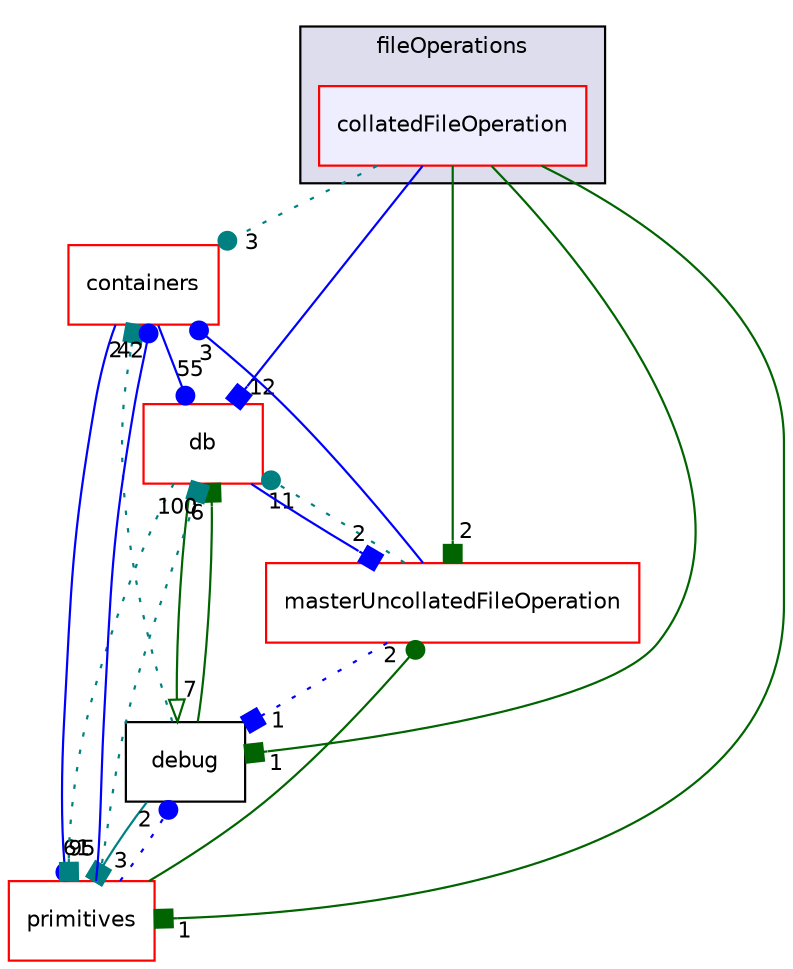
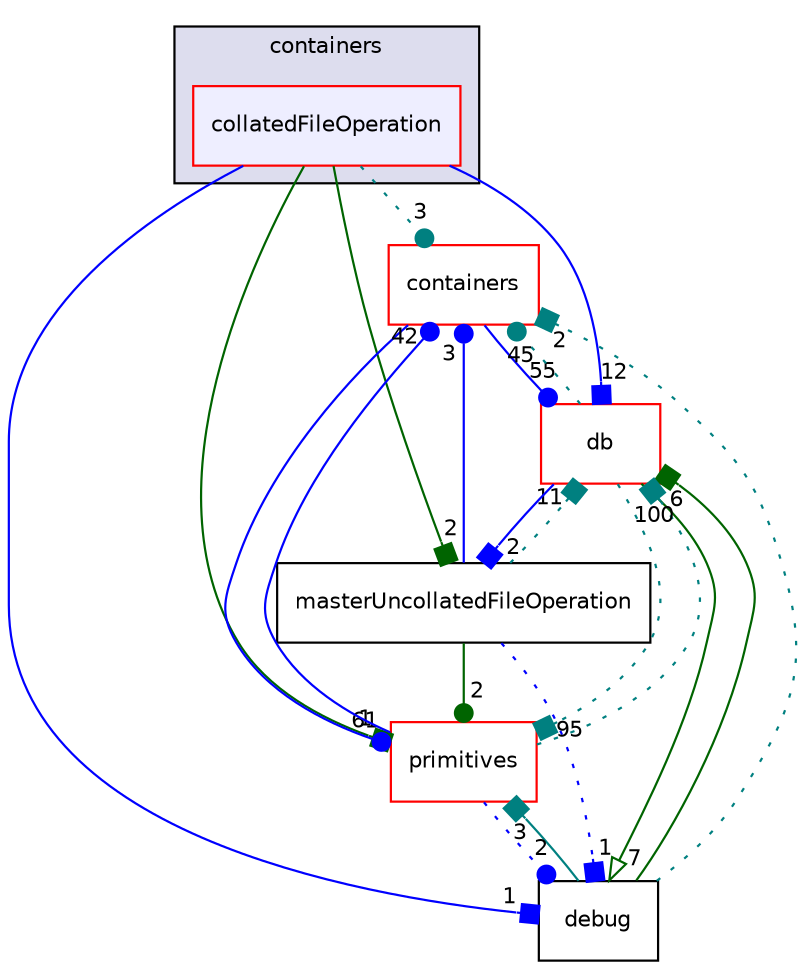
(453, 47) -> (327, 47)
none -> (552, 370)
(342, 523) -> (539, 533)
(689, 582) -> (19, 655)
(453, 603) -> (464, 603)
(289, 781) -> (464, 674)
